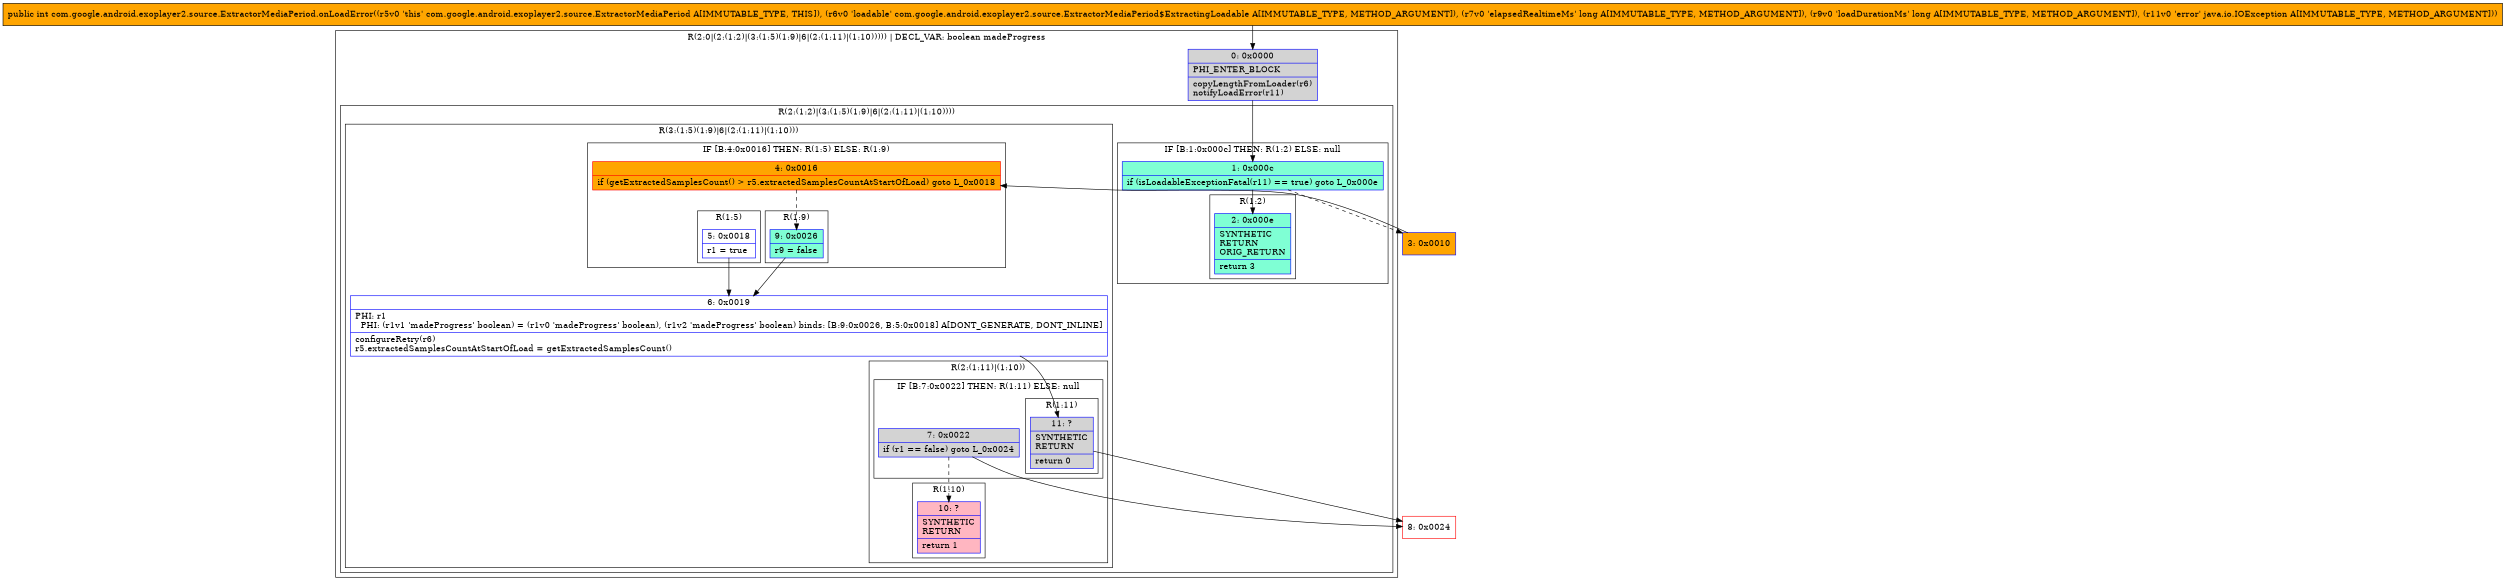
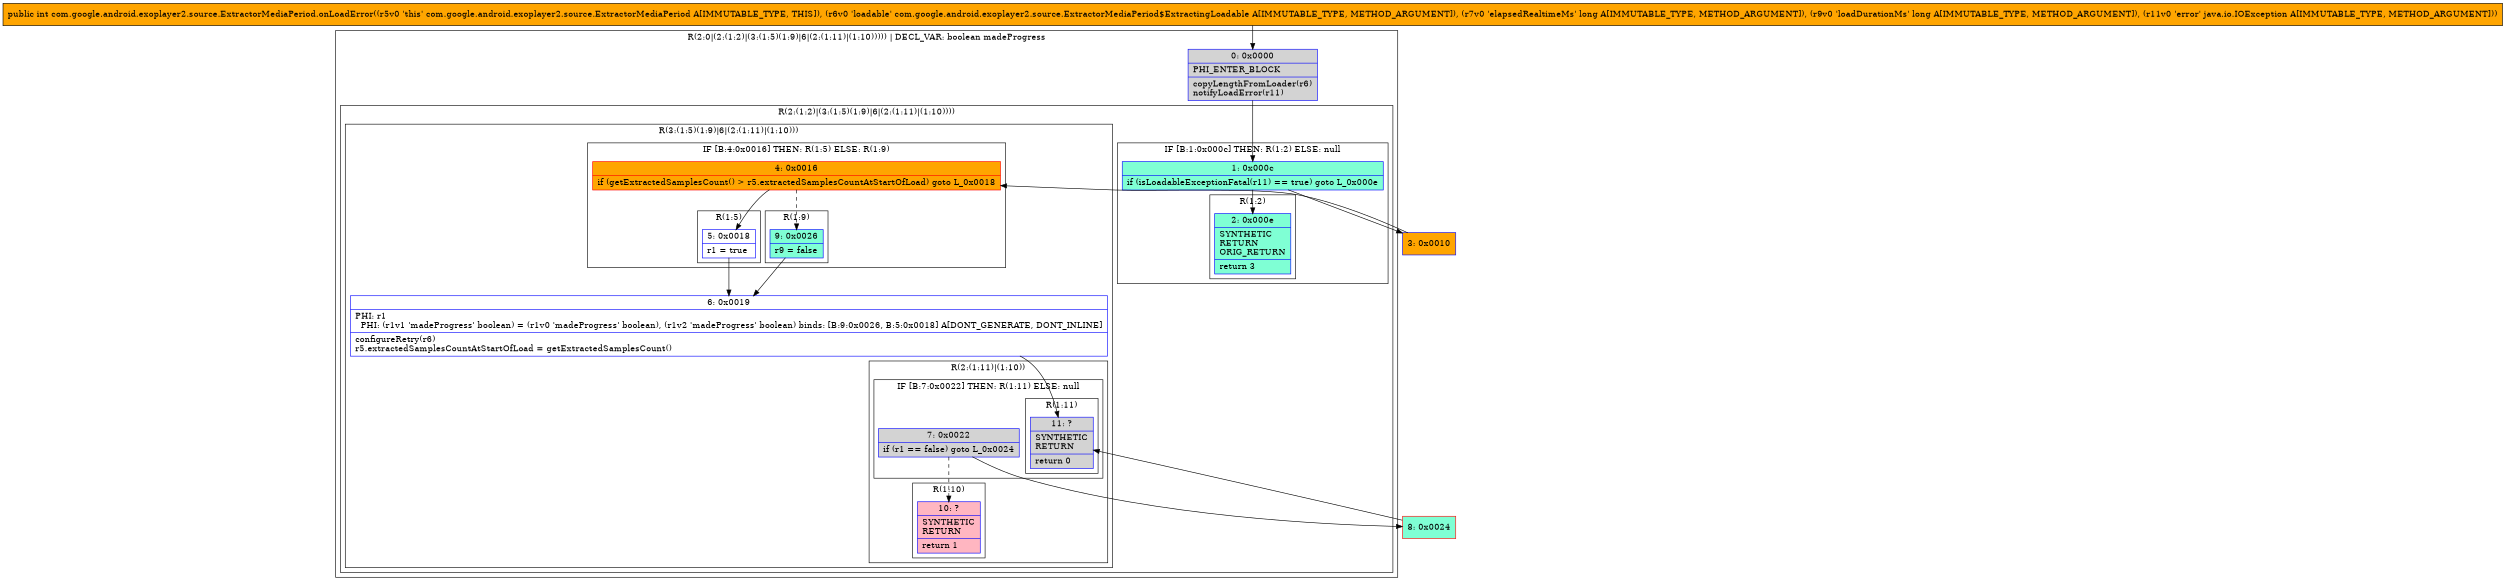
none -> (753, 206)
(1351, 213) -> (1351, 213)
(1245, 486) -> (1251, 485)
(1429, 527) -> (1429, 527)
